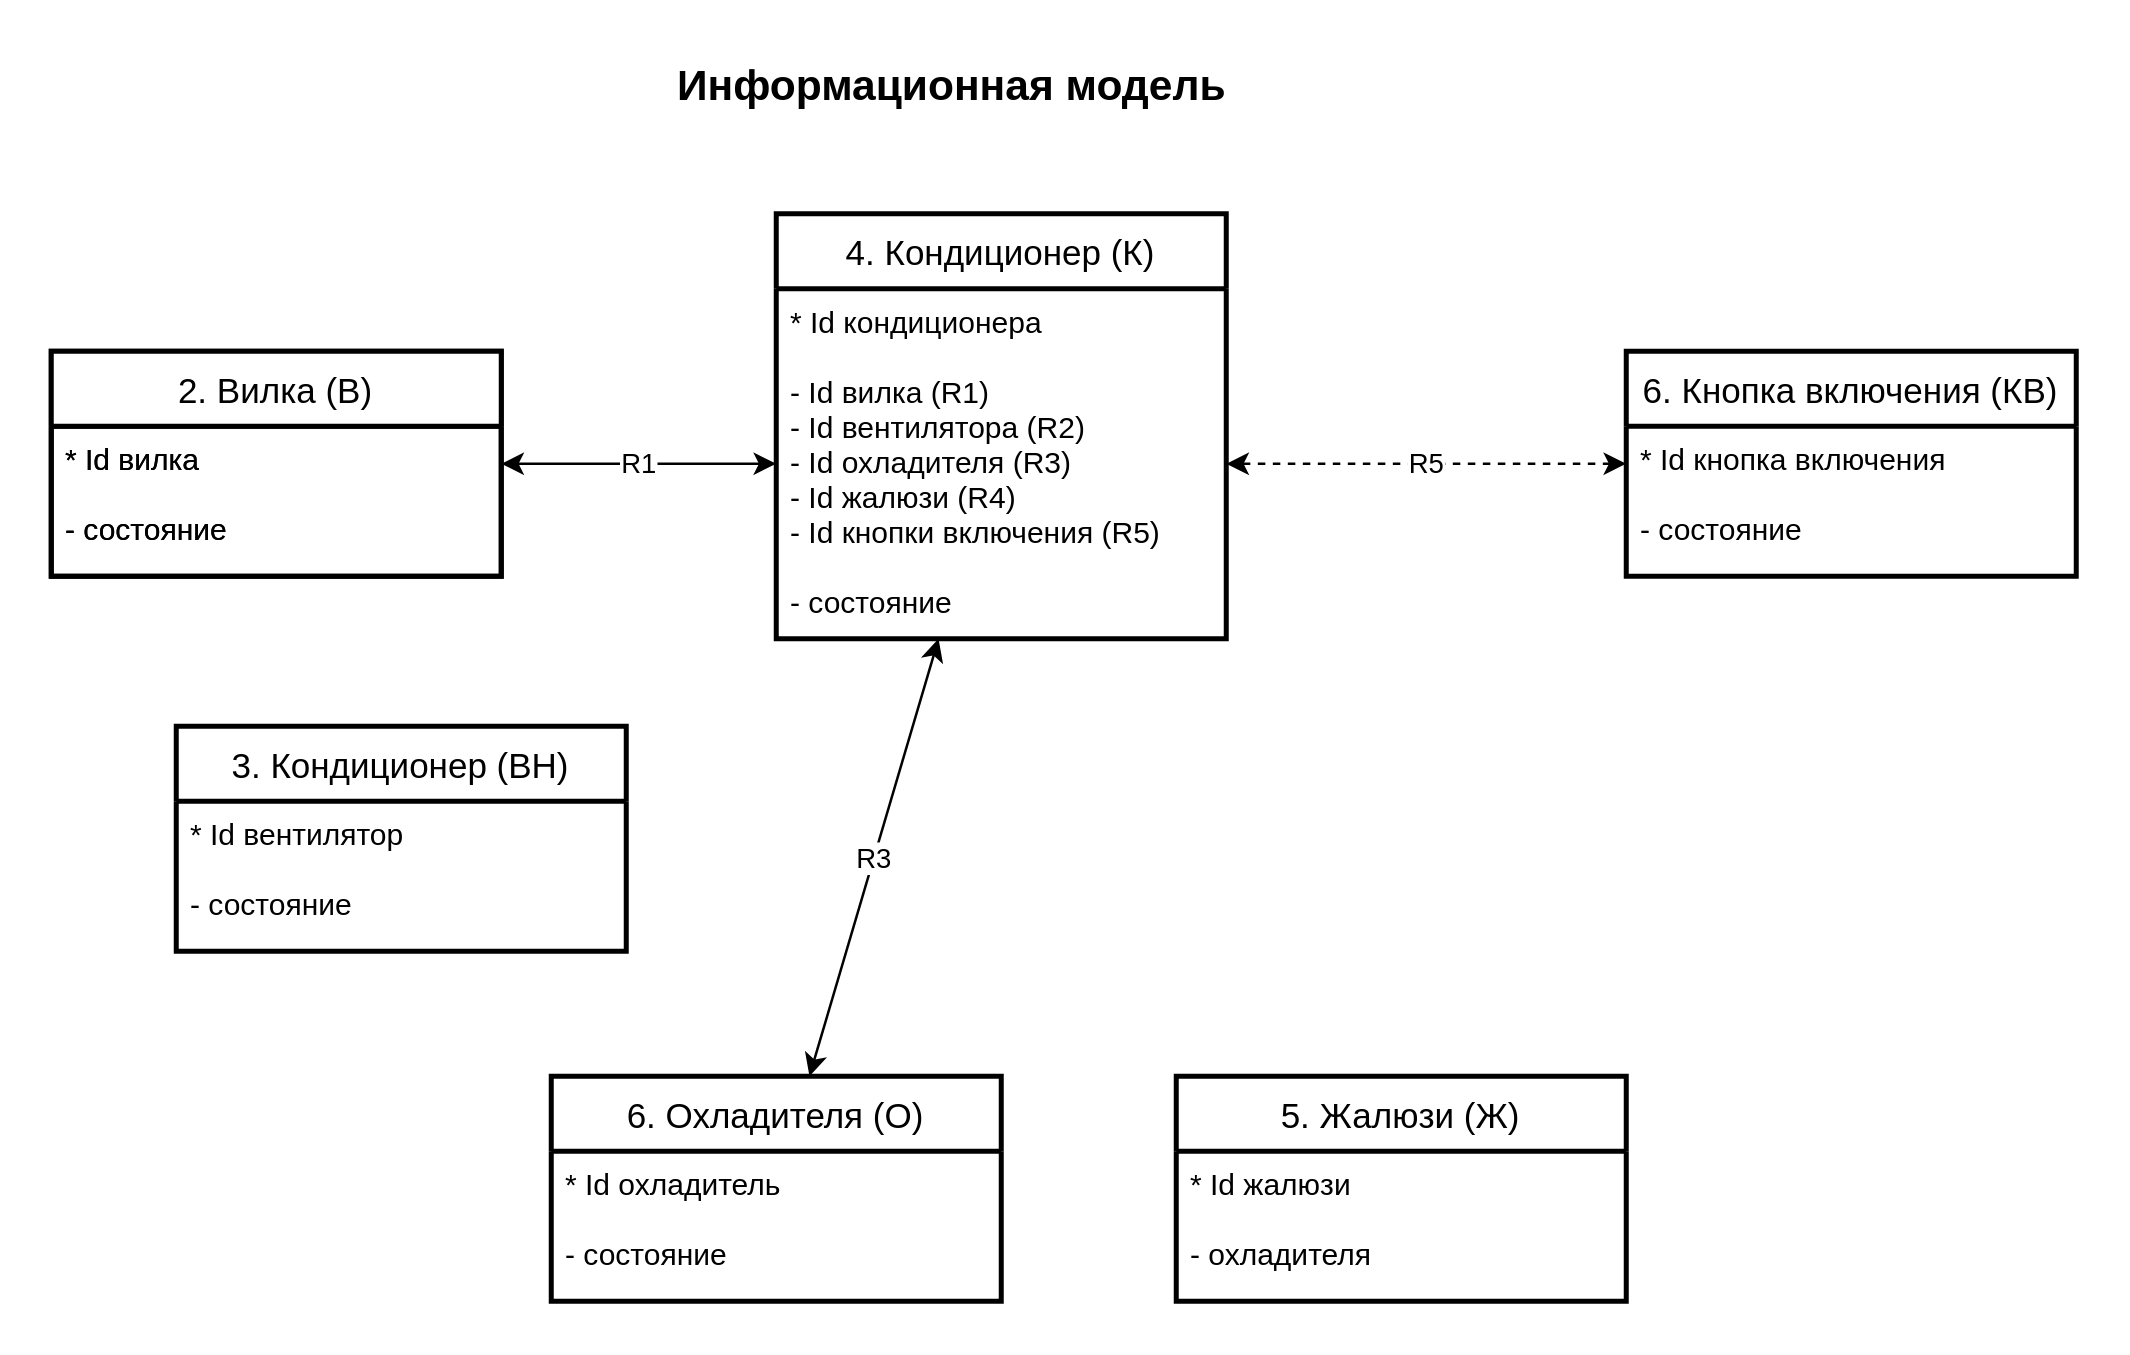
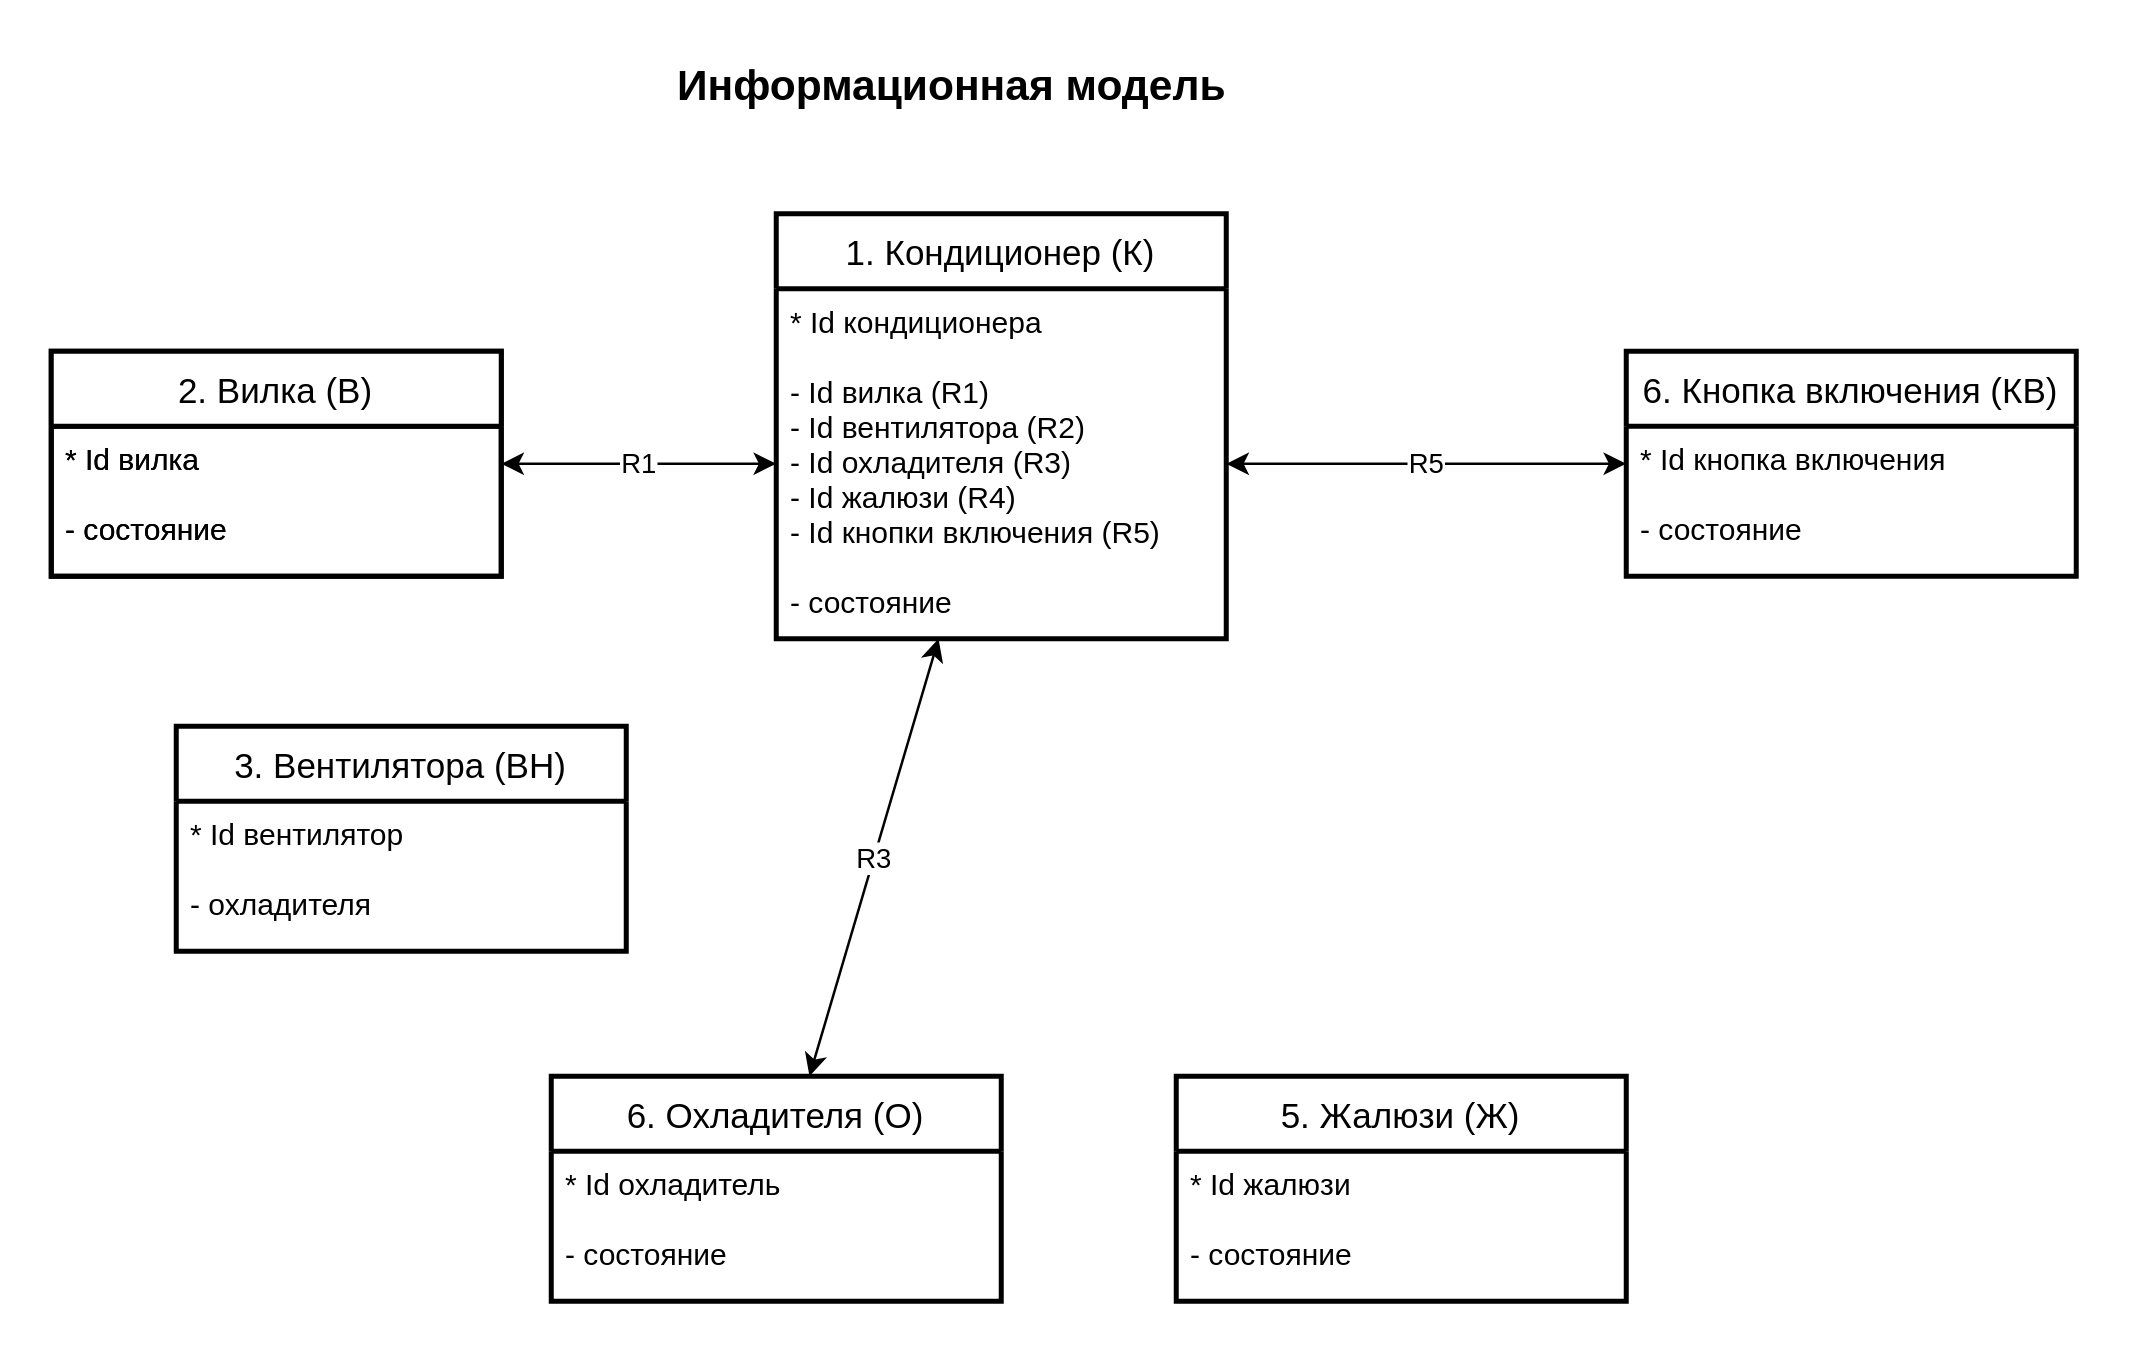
(1000, 253) -> (1000, 253)
(1524, 464) -> (1524, 464)
(400, 766) -> (400, 766)
(308, 835) -> (308, 835)
(1275, 1185) -> (1275, 1185)
